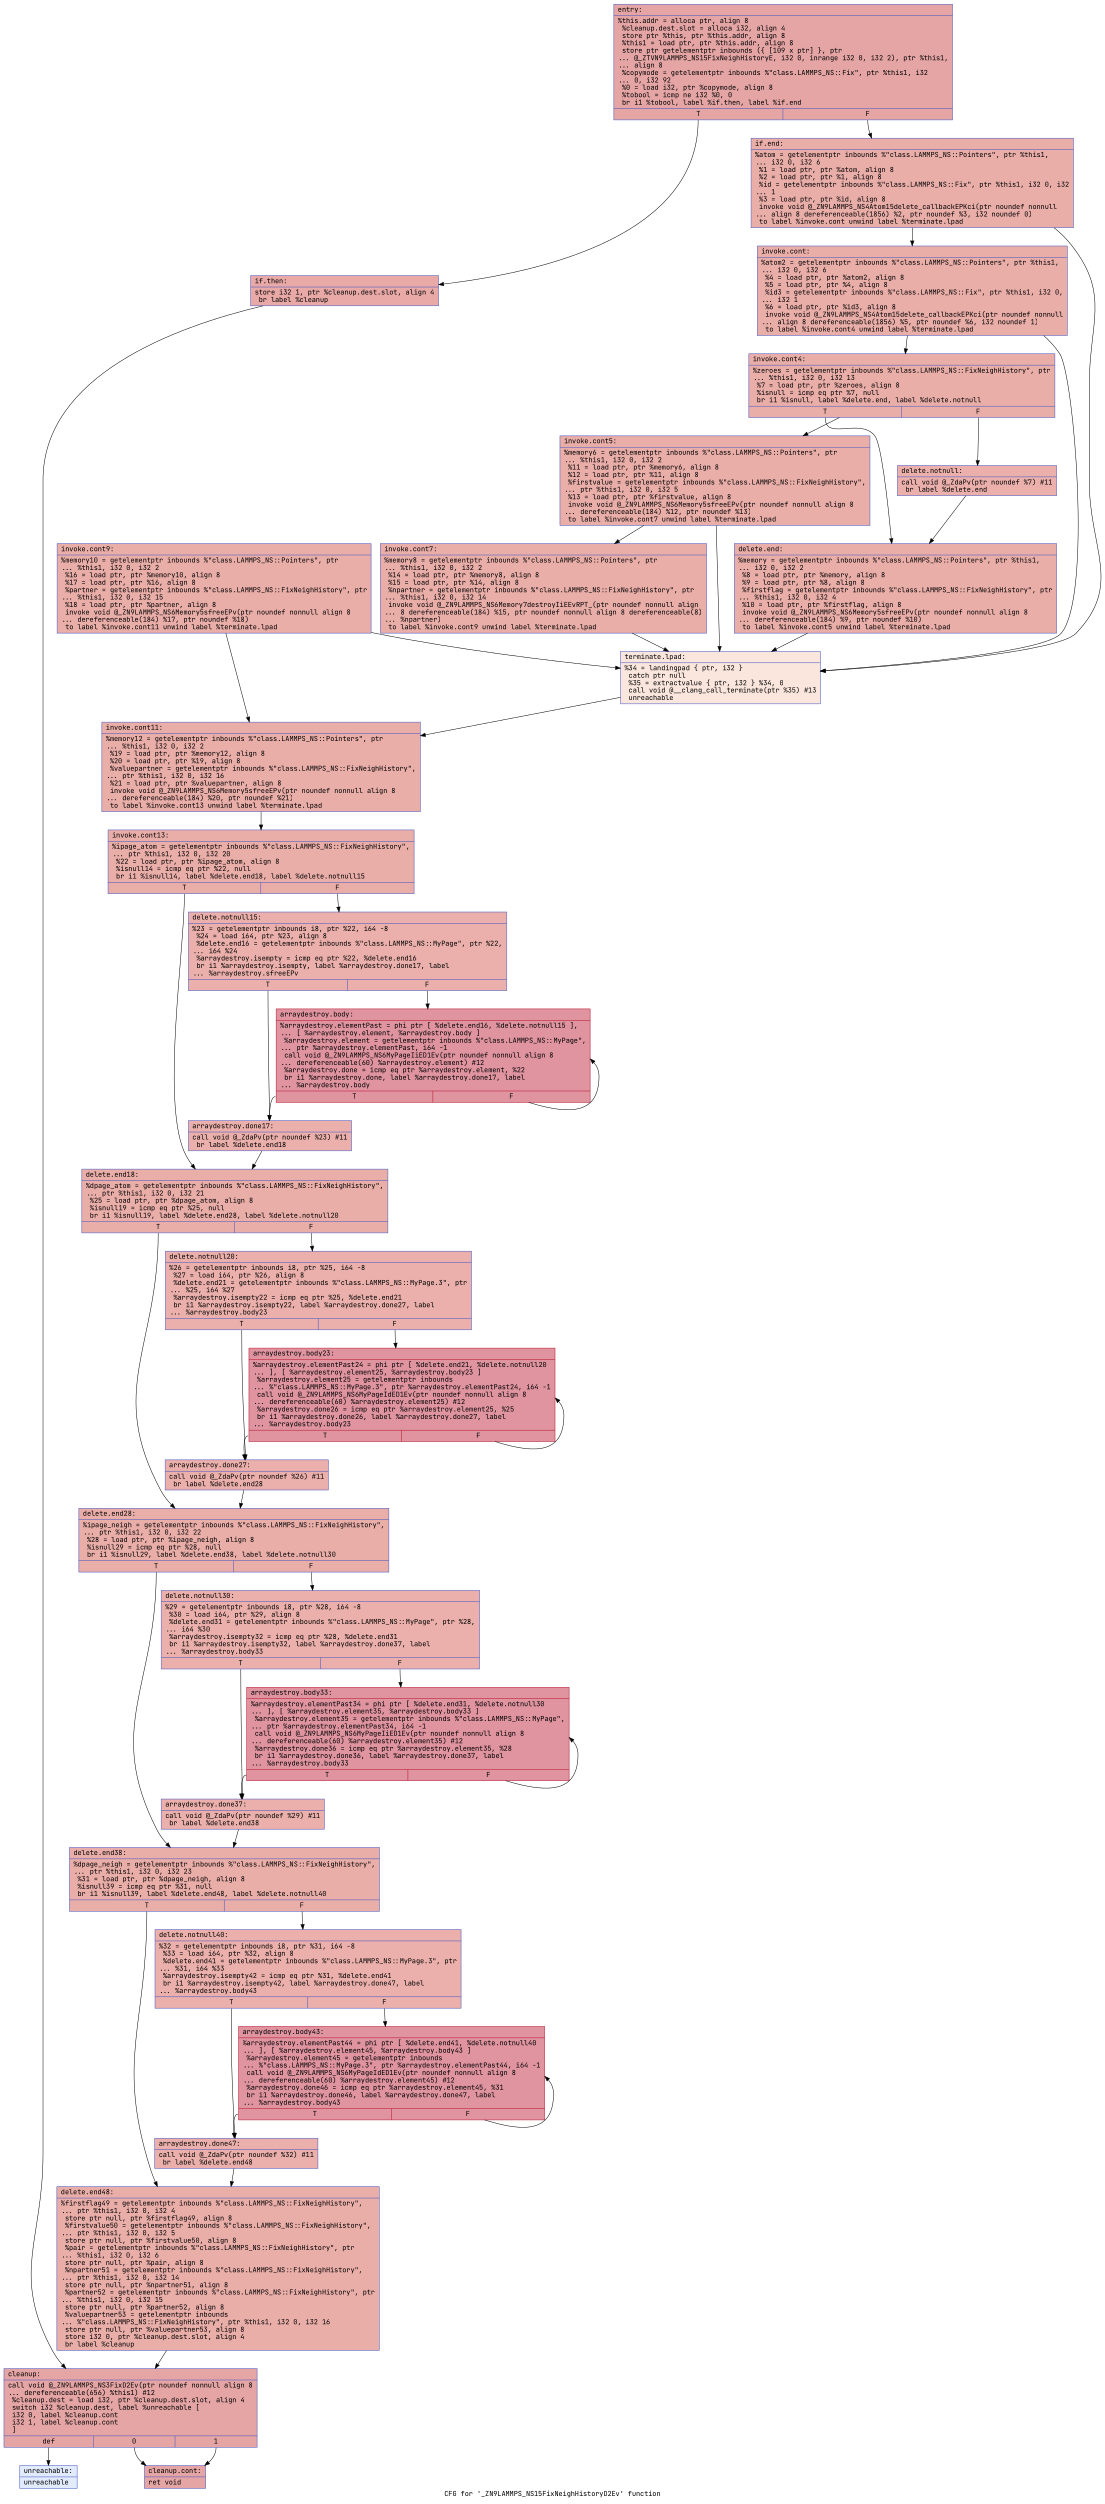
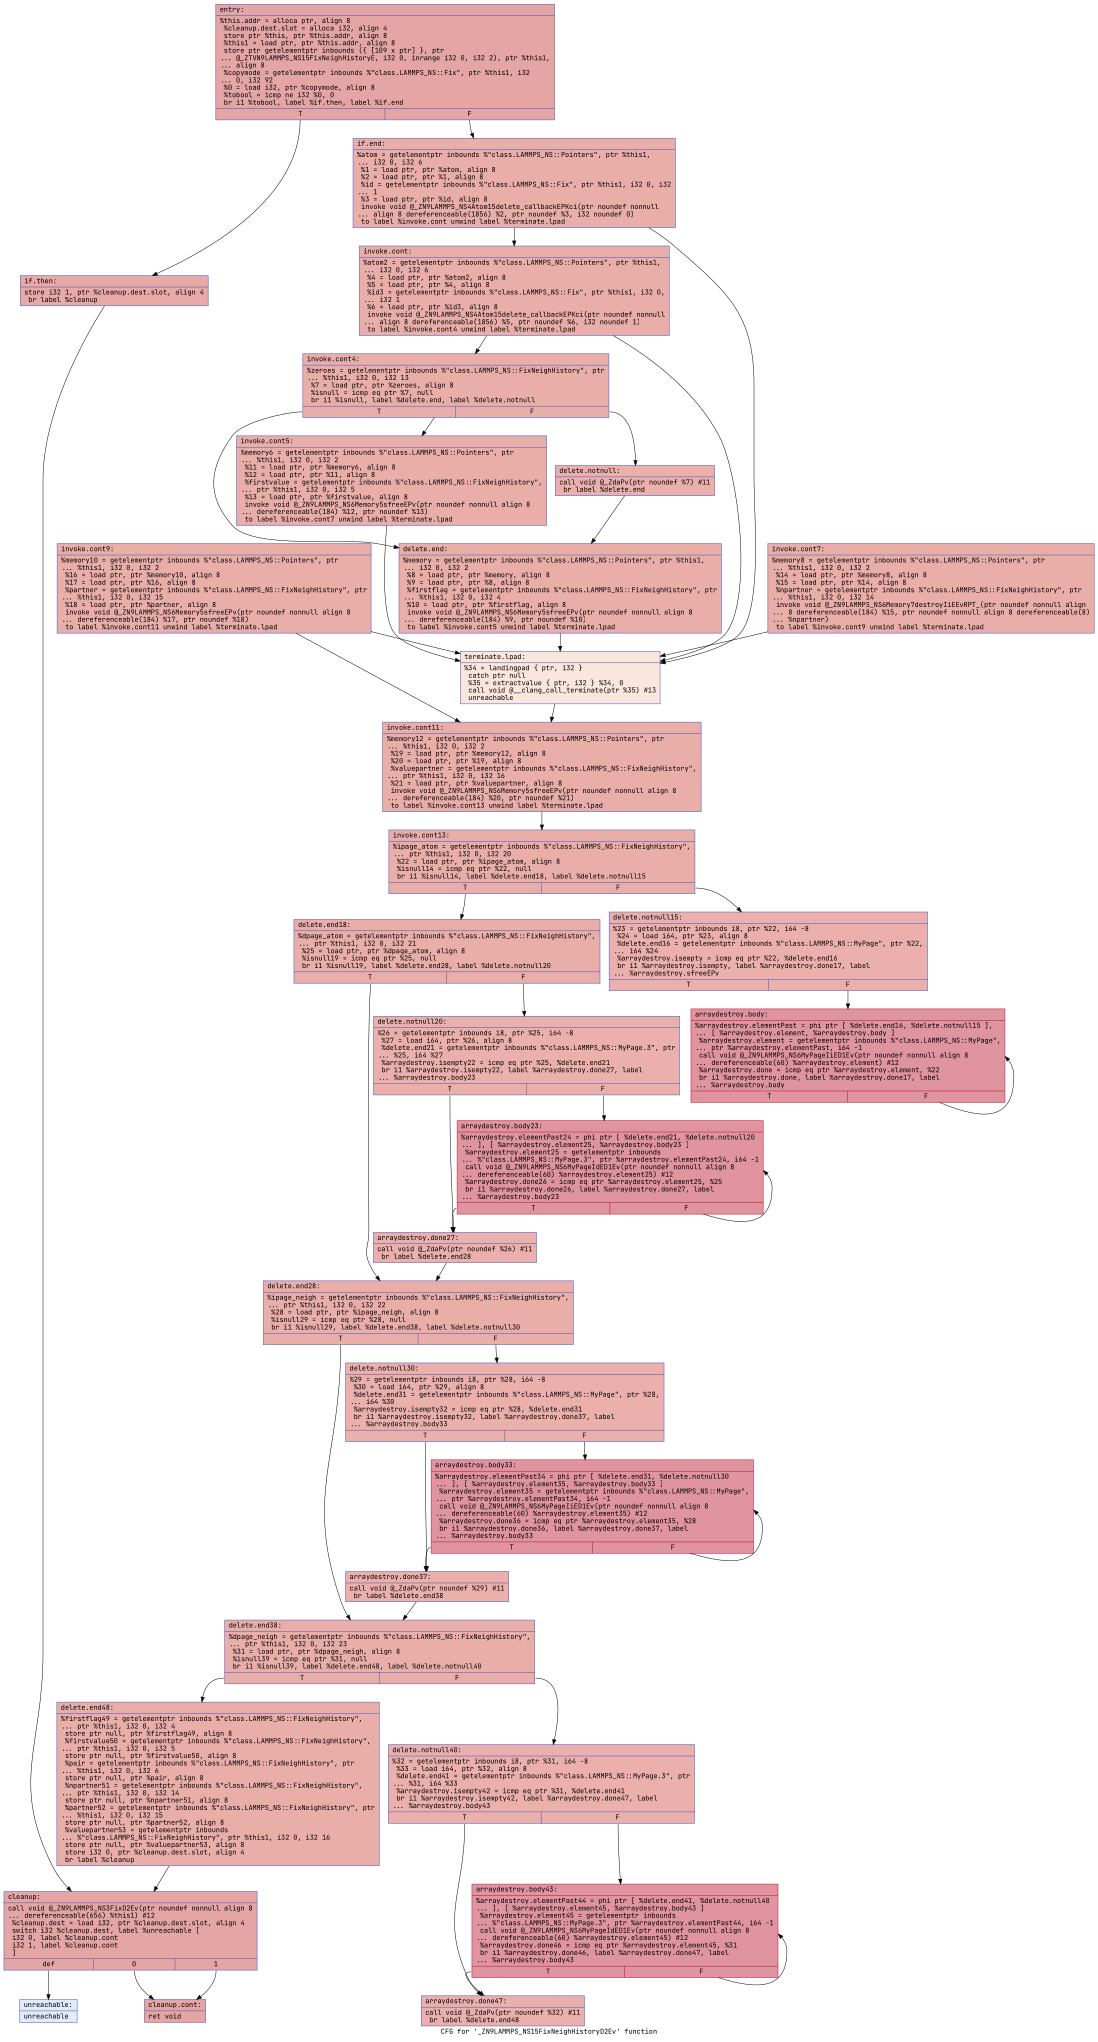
(631, 533) -> none
(270, 1136) -> none
(233, 2175) -> none
